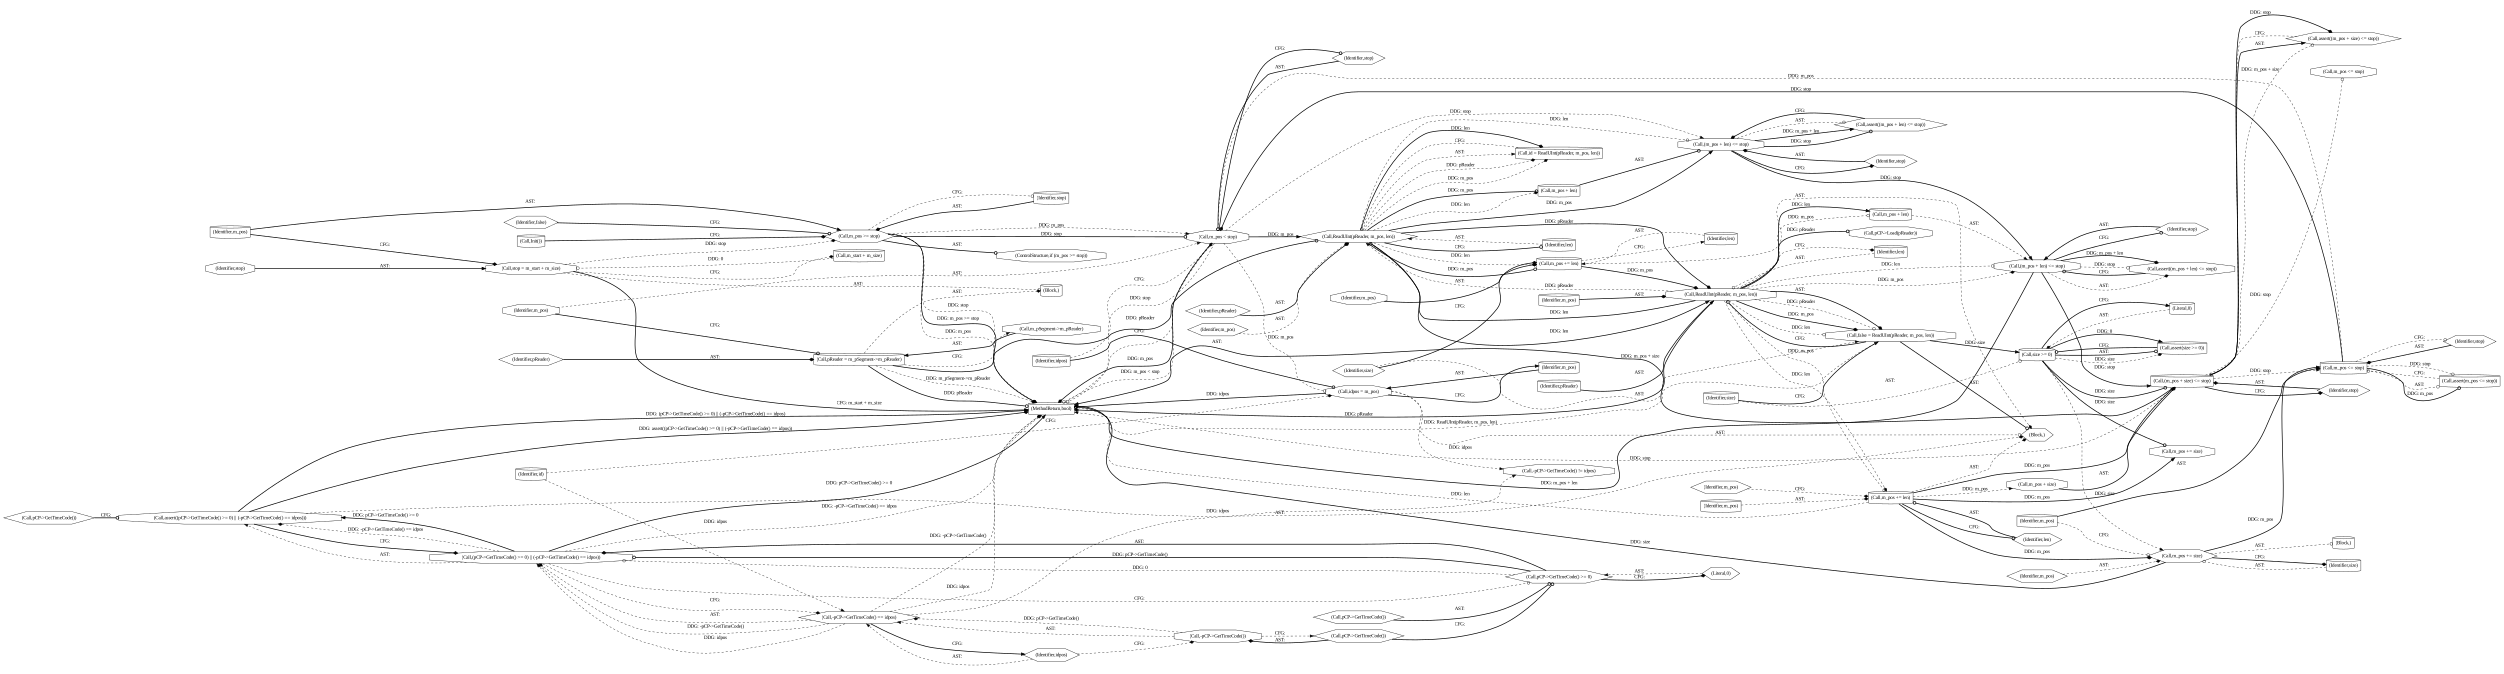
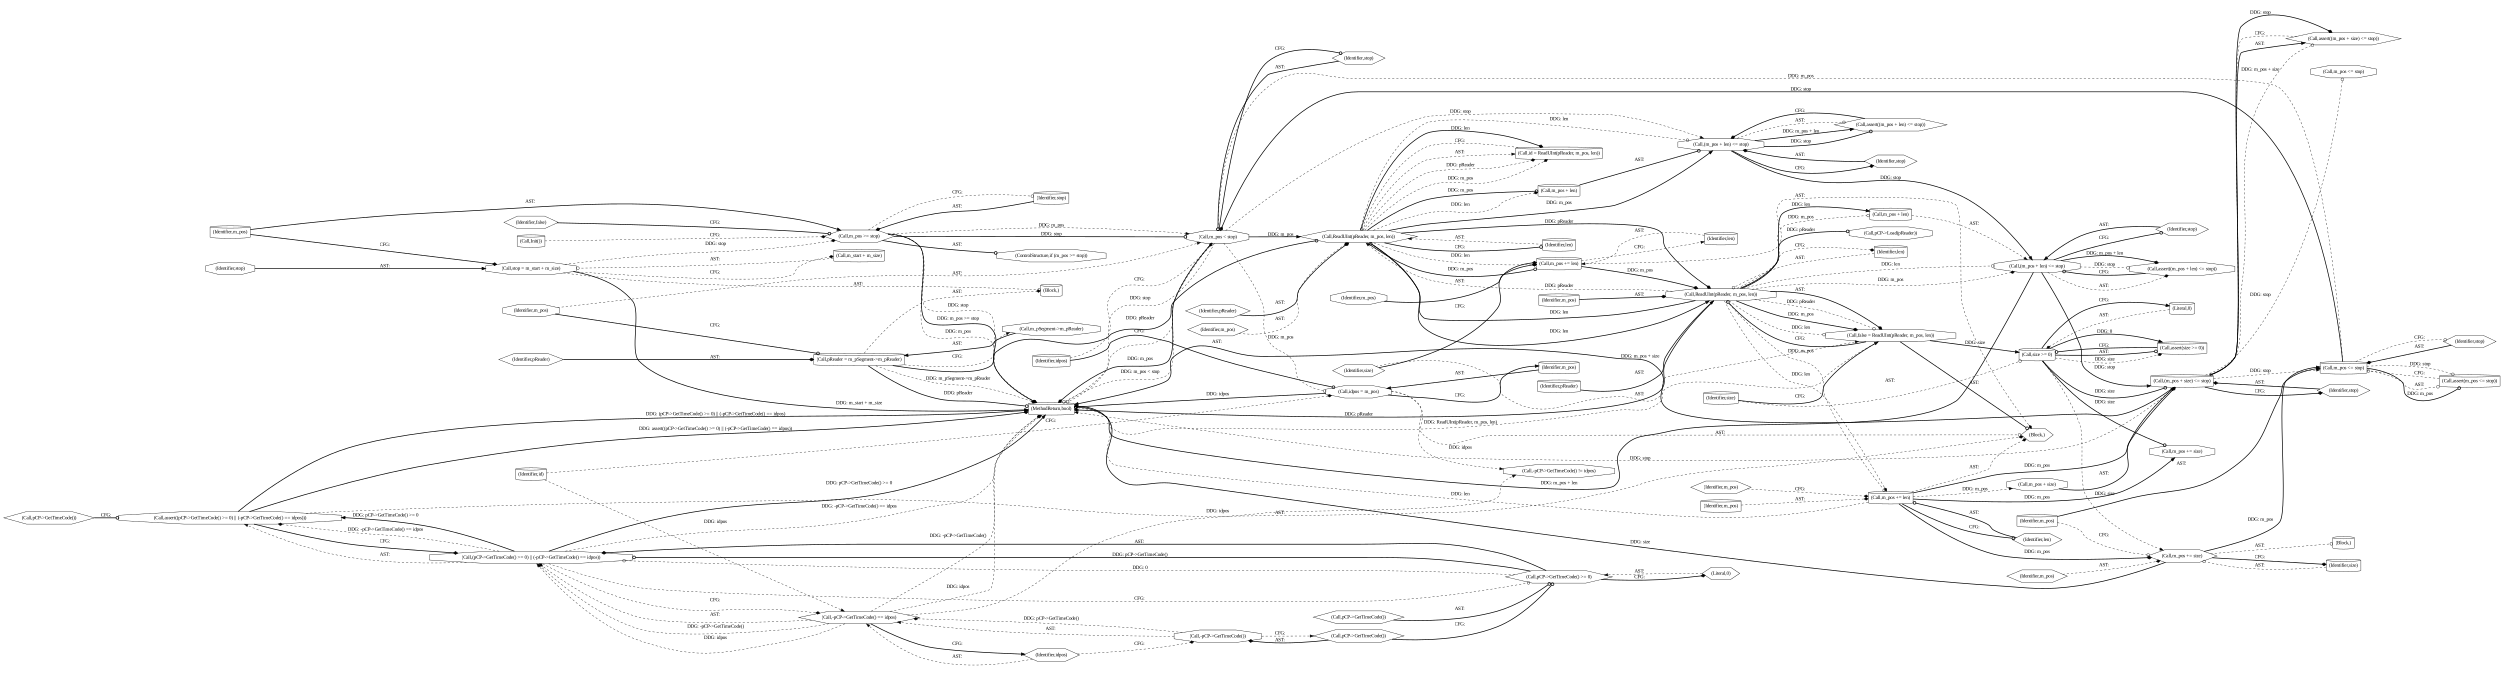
(683, 239) -> (683, 239)
(716, 259) -> (716, 259)
(859, 403) -> (859, 403)
